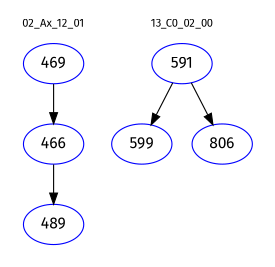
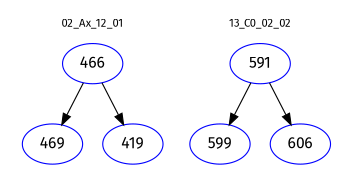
(182, 24) -> (260, 24)
(54, 98) -> (75, 99)
(222, 144) -> (300, 144)
(54, 224) -> (133, 144)
